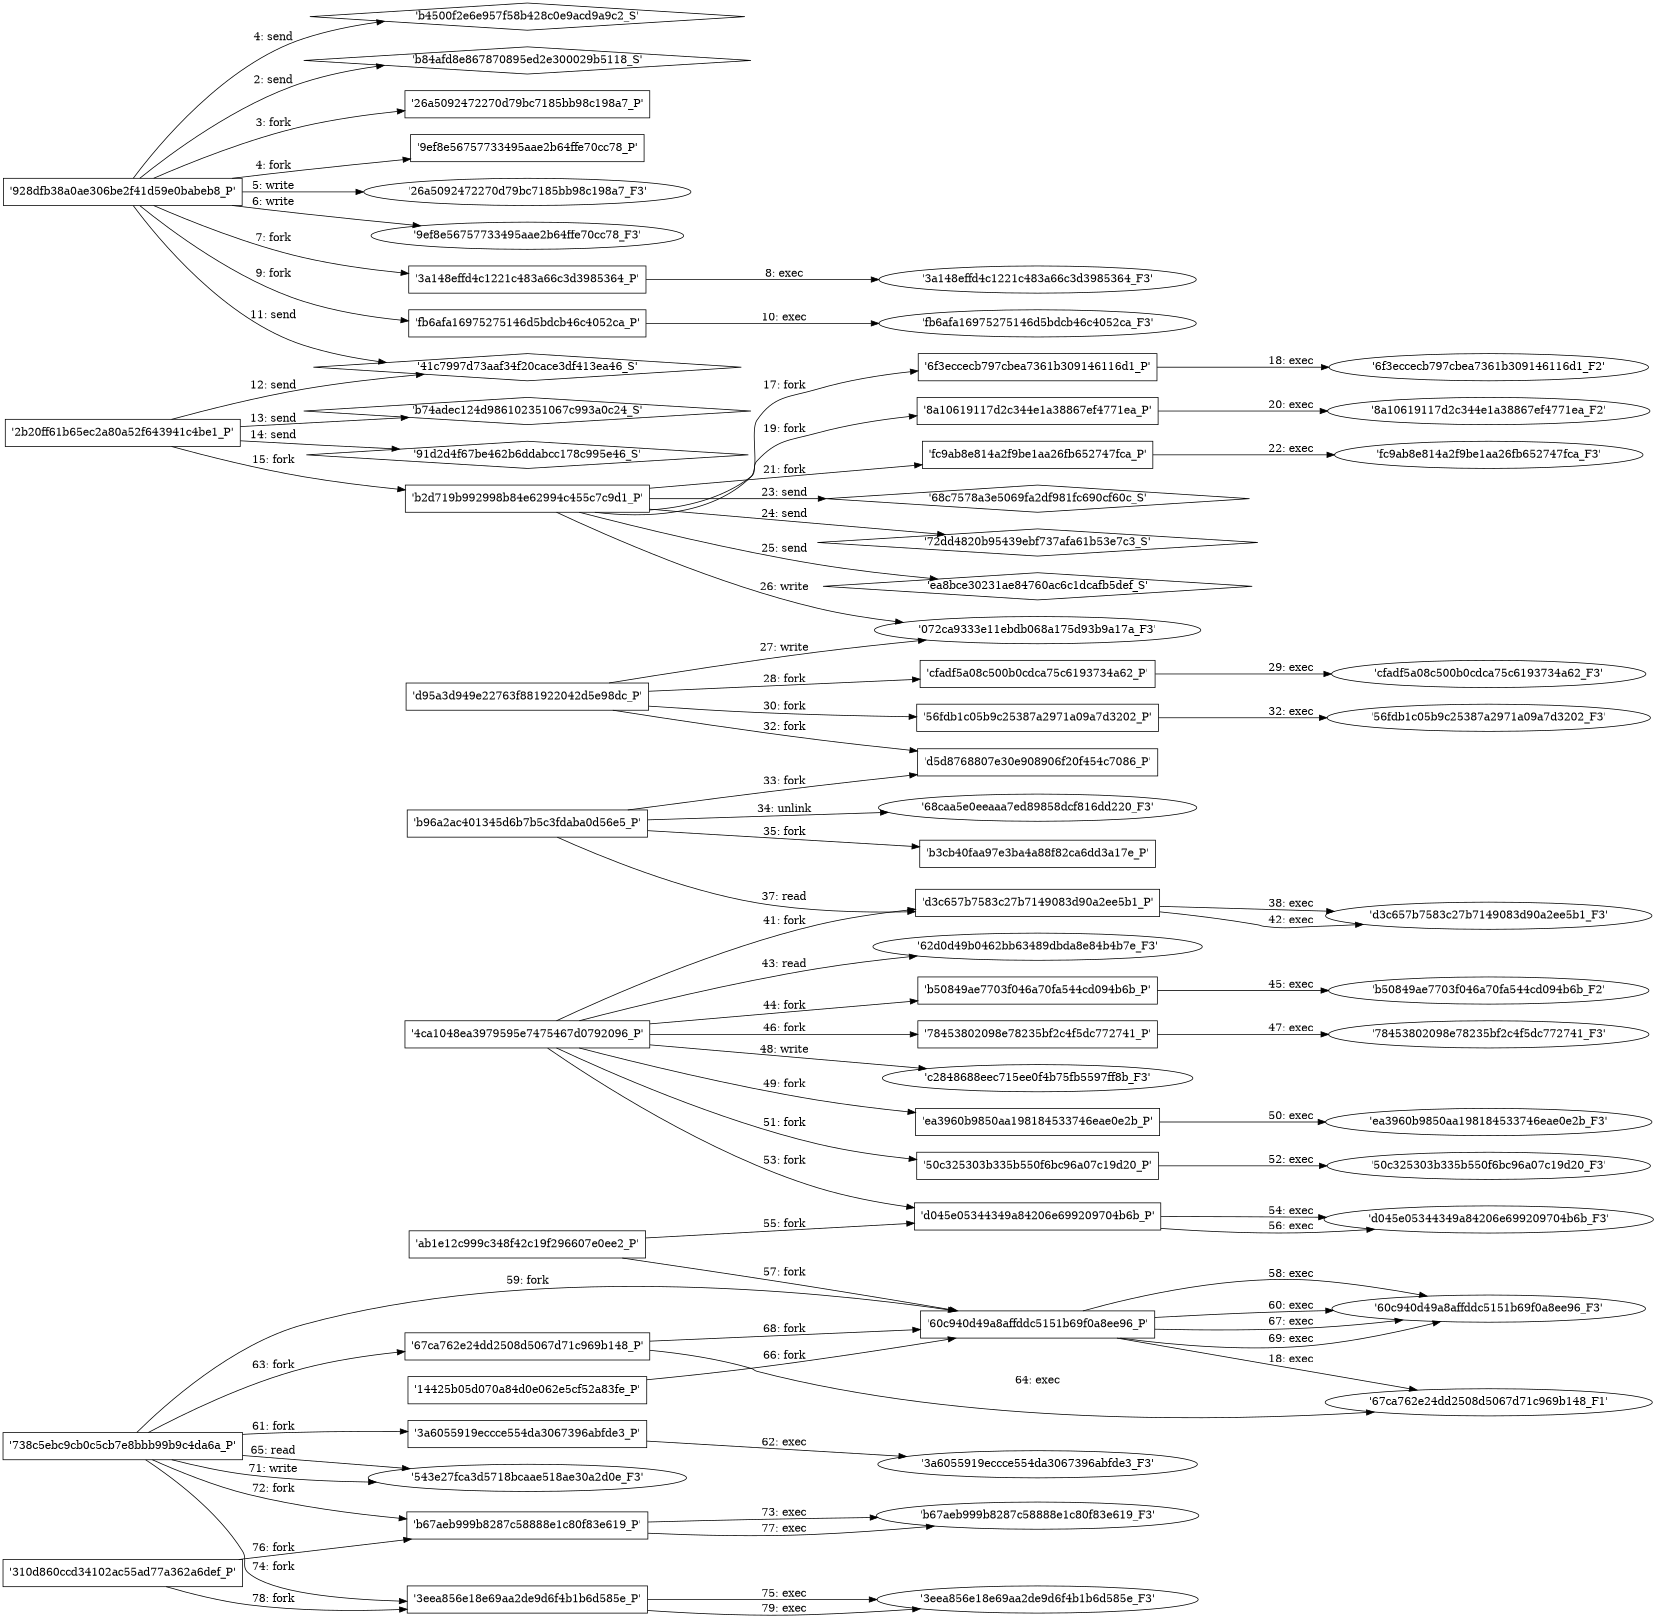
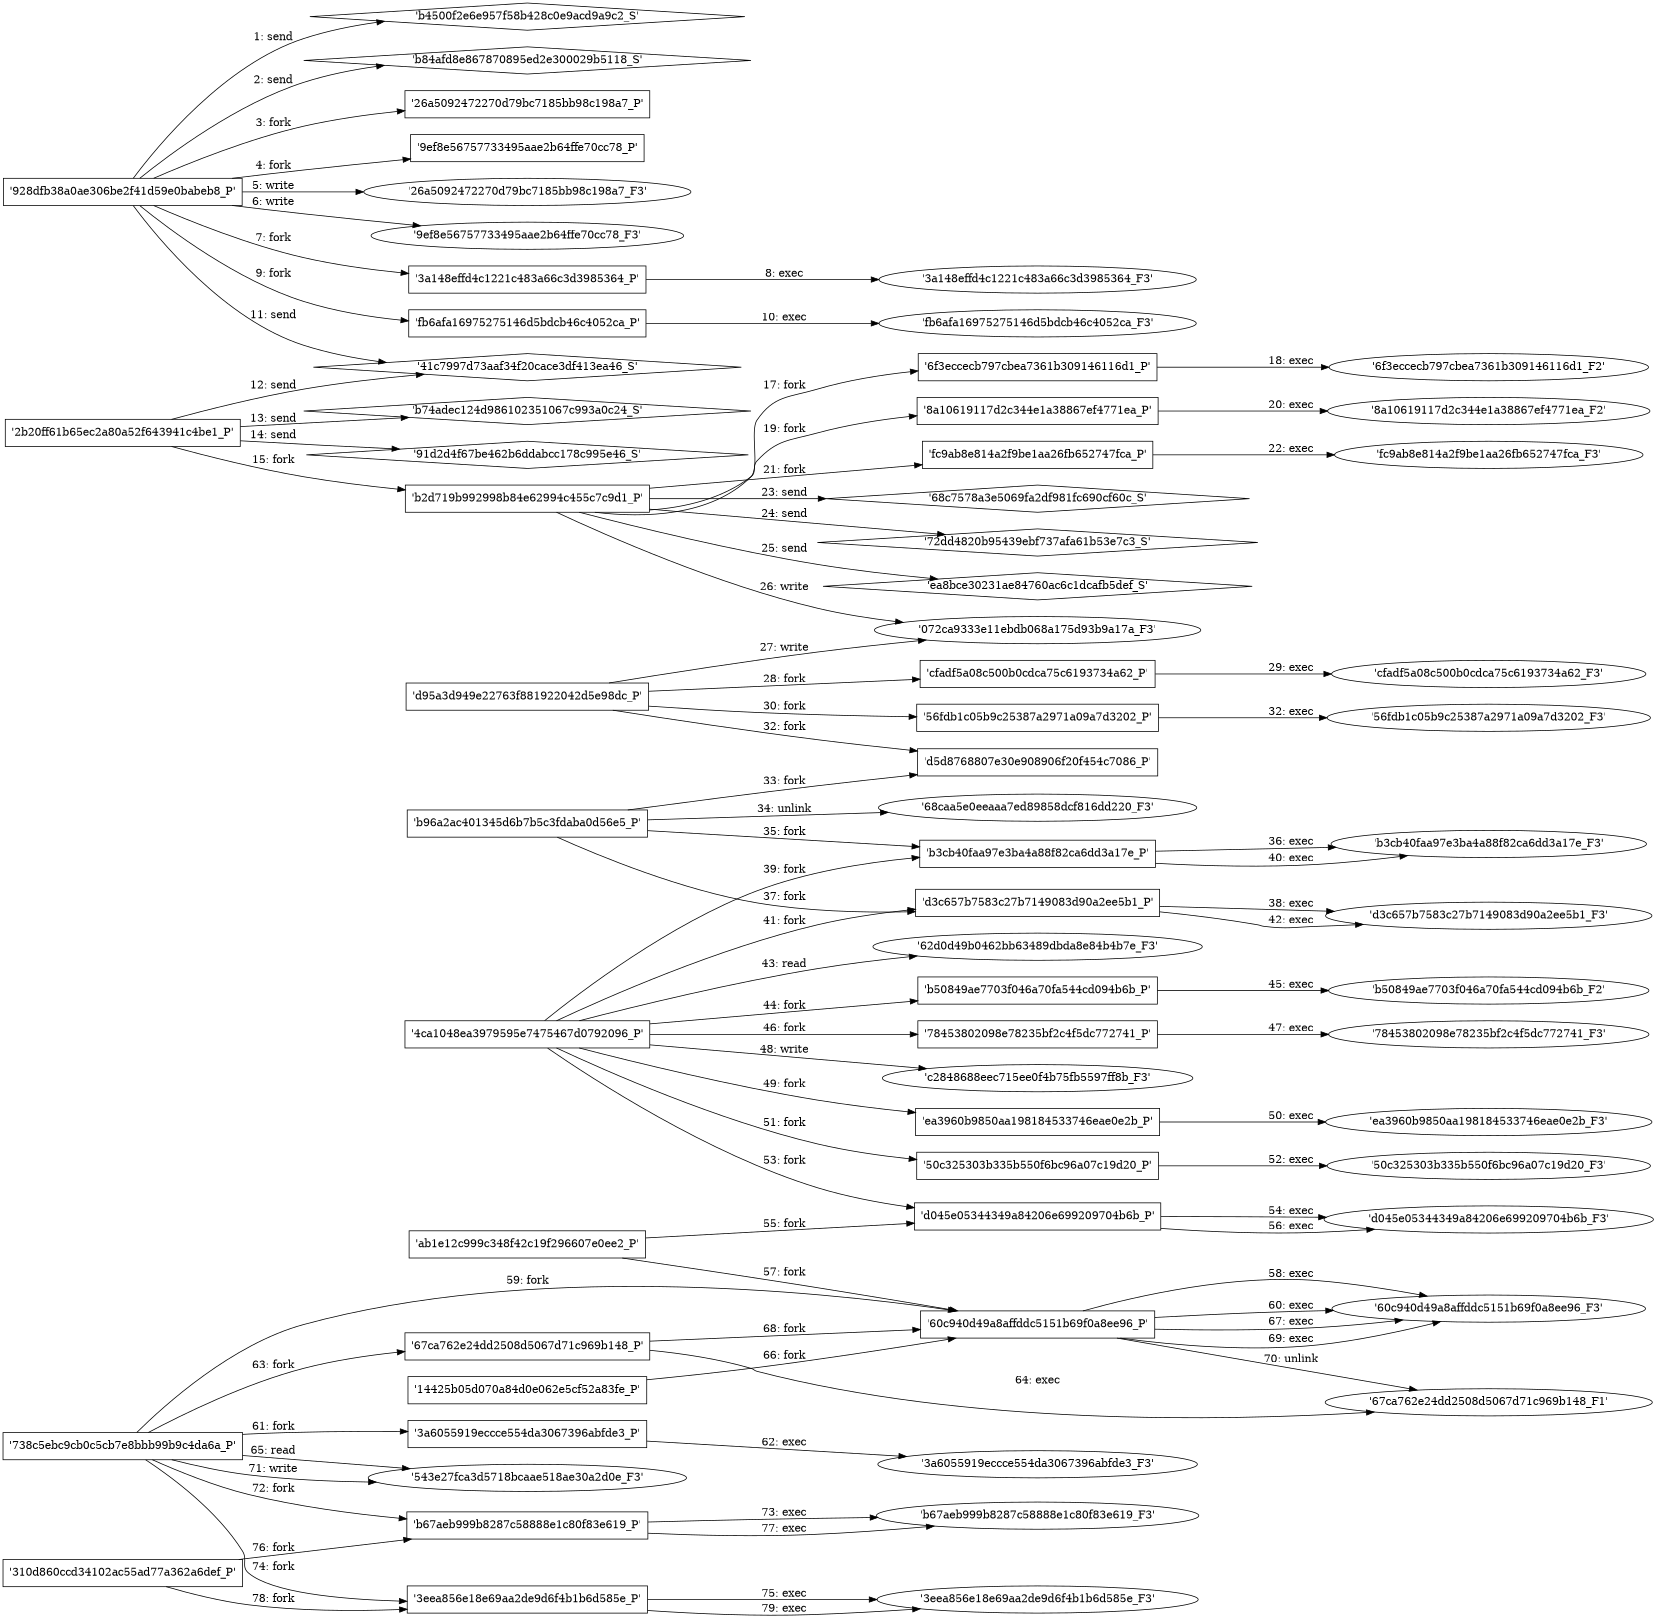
(273, 37) -> (273, 37)
none -> (1489, 844)
(784, 897) -> (784, 897)
none -> (715, 909)
(1291, 1360) -> (1291, 1360)
